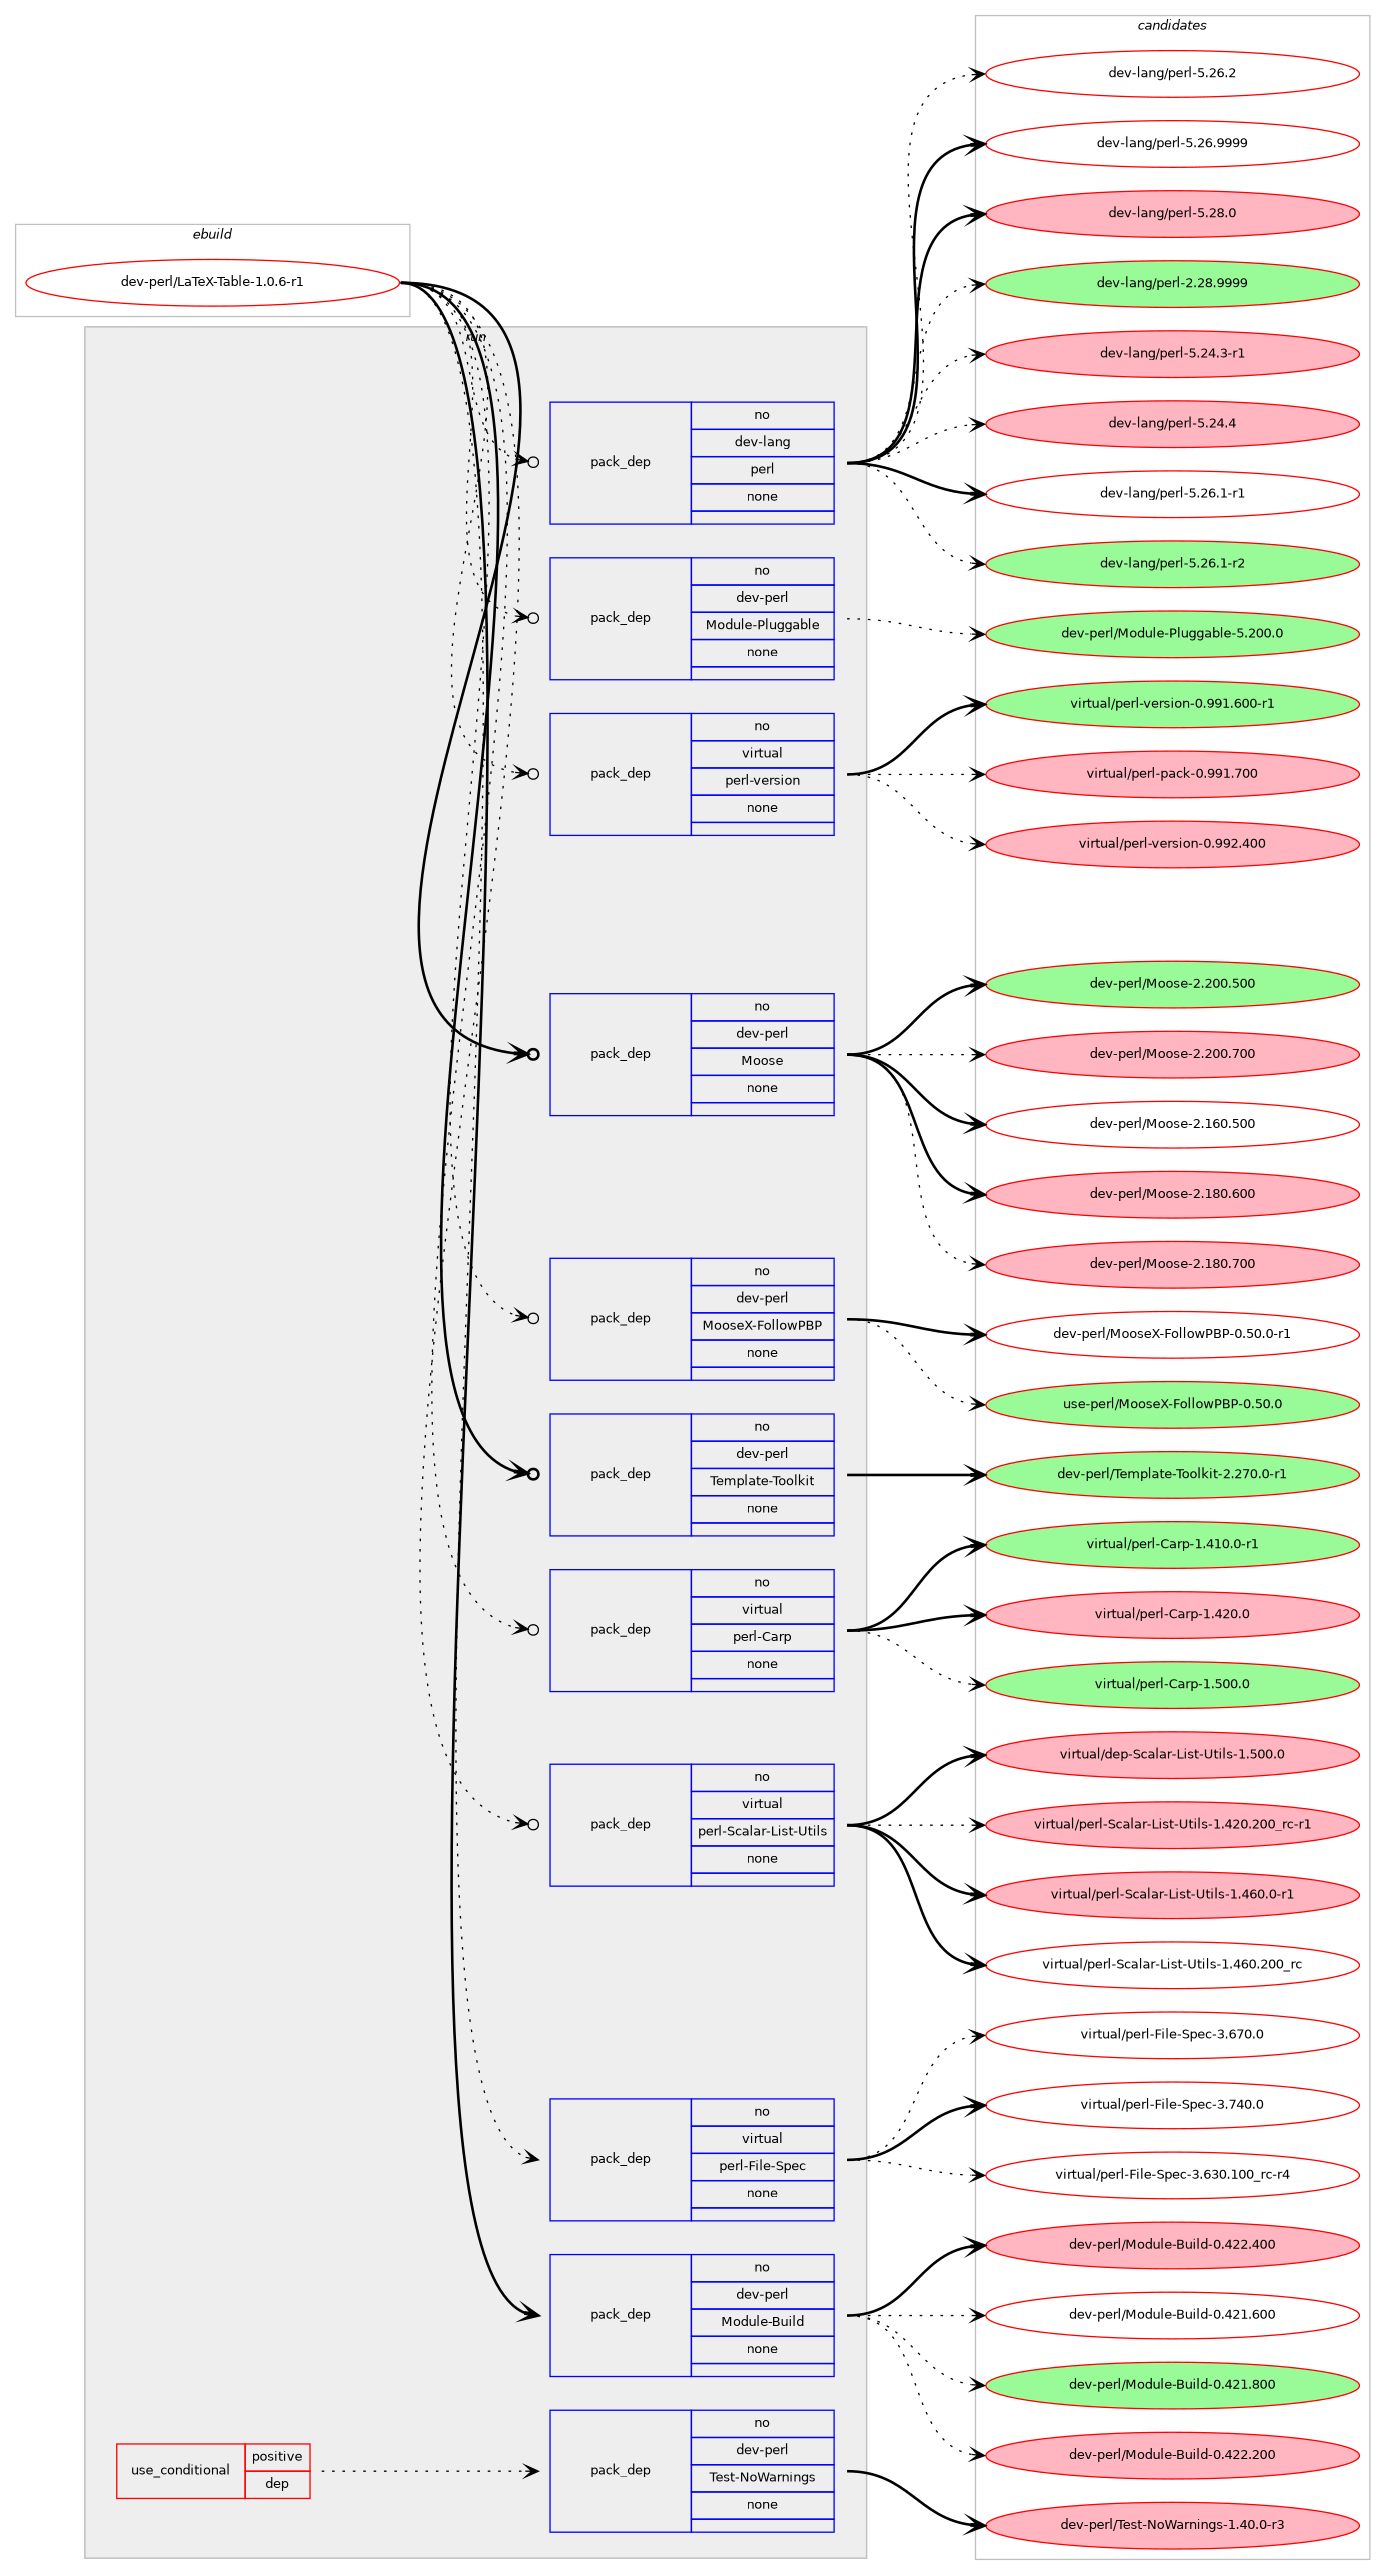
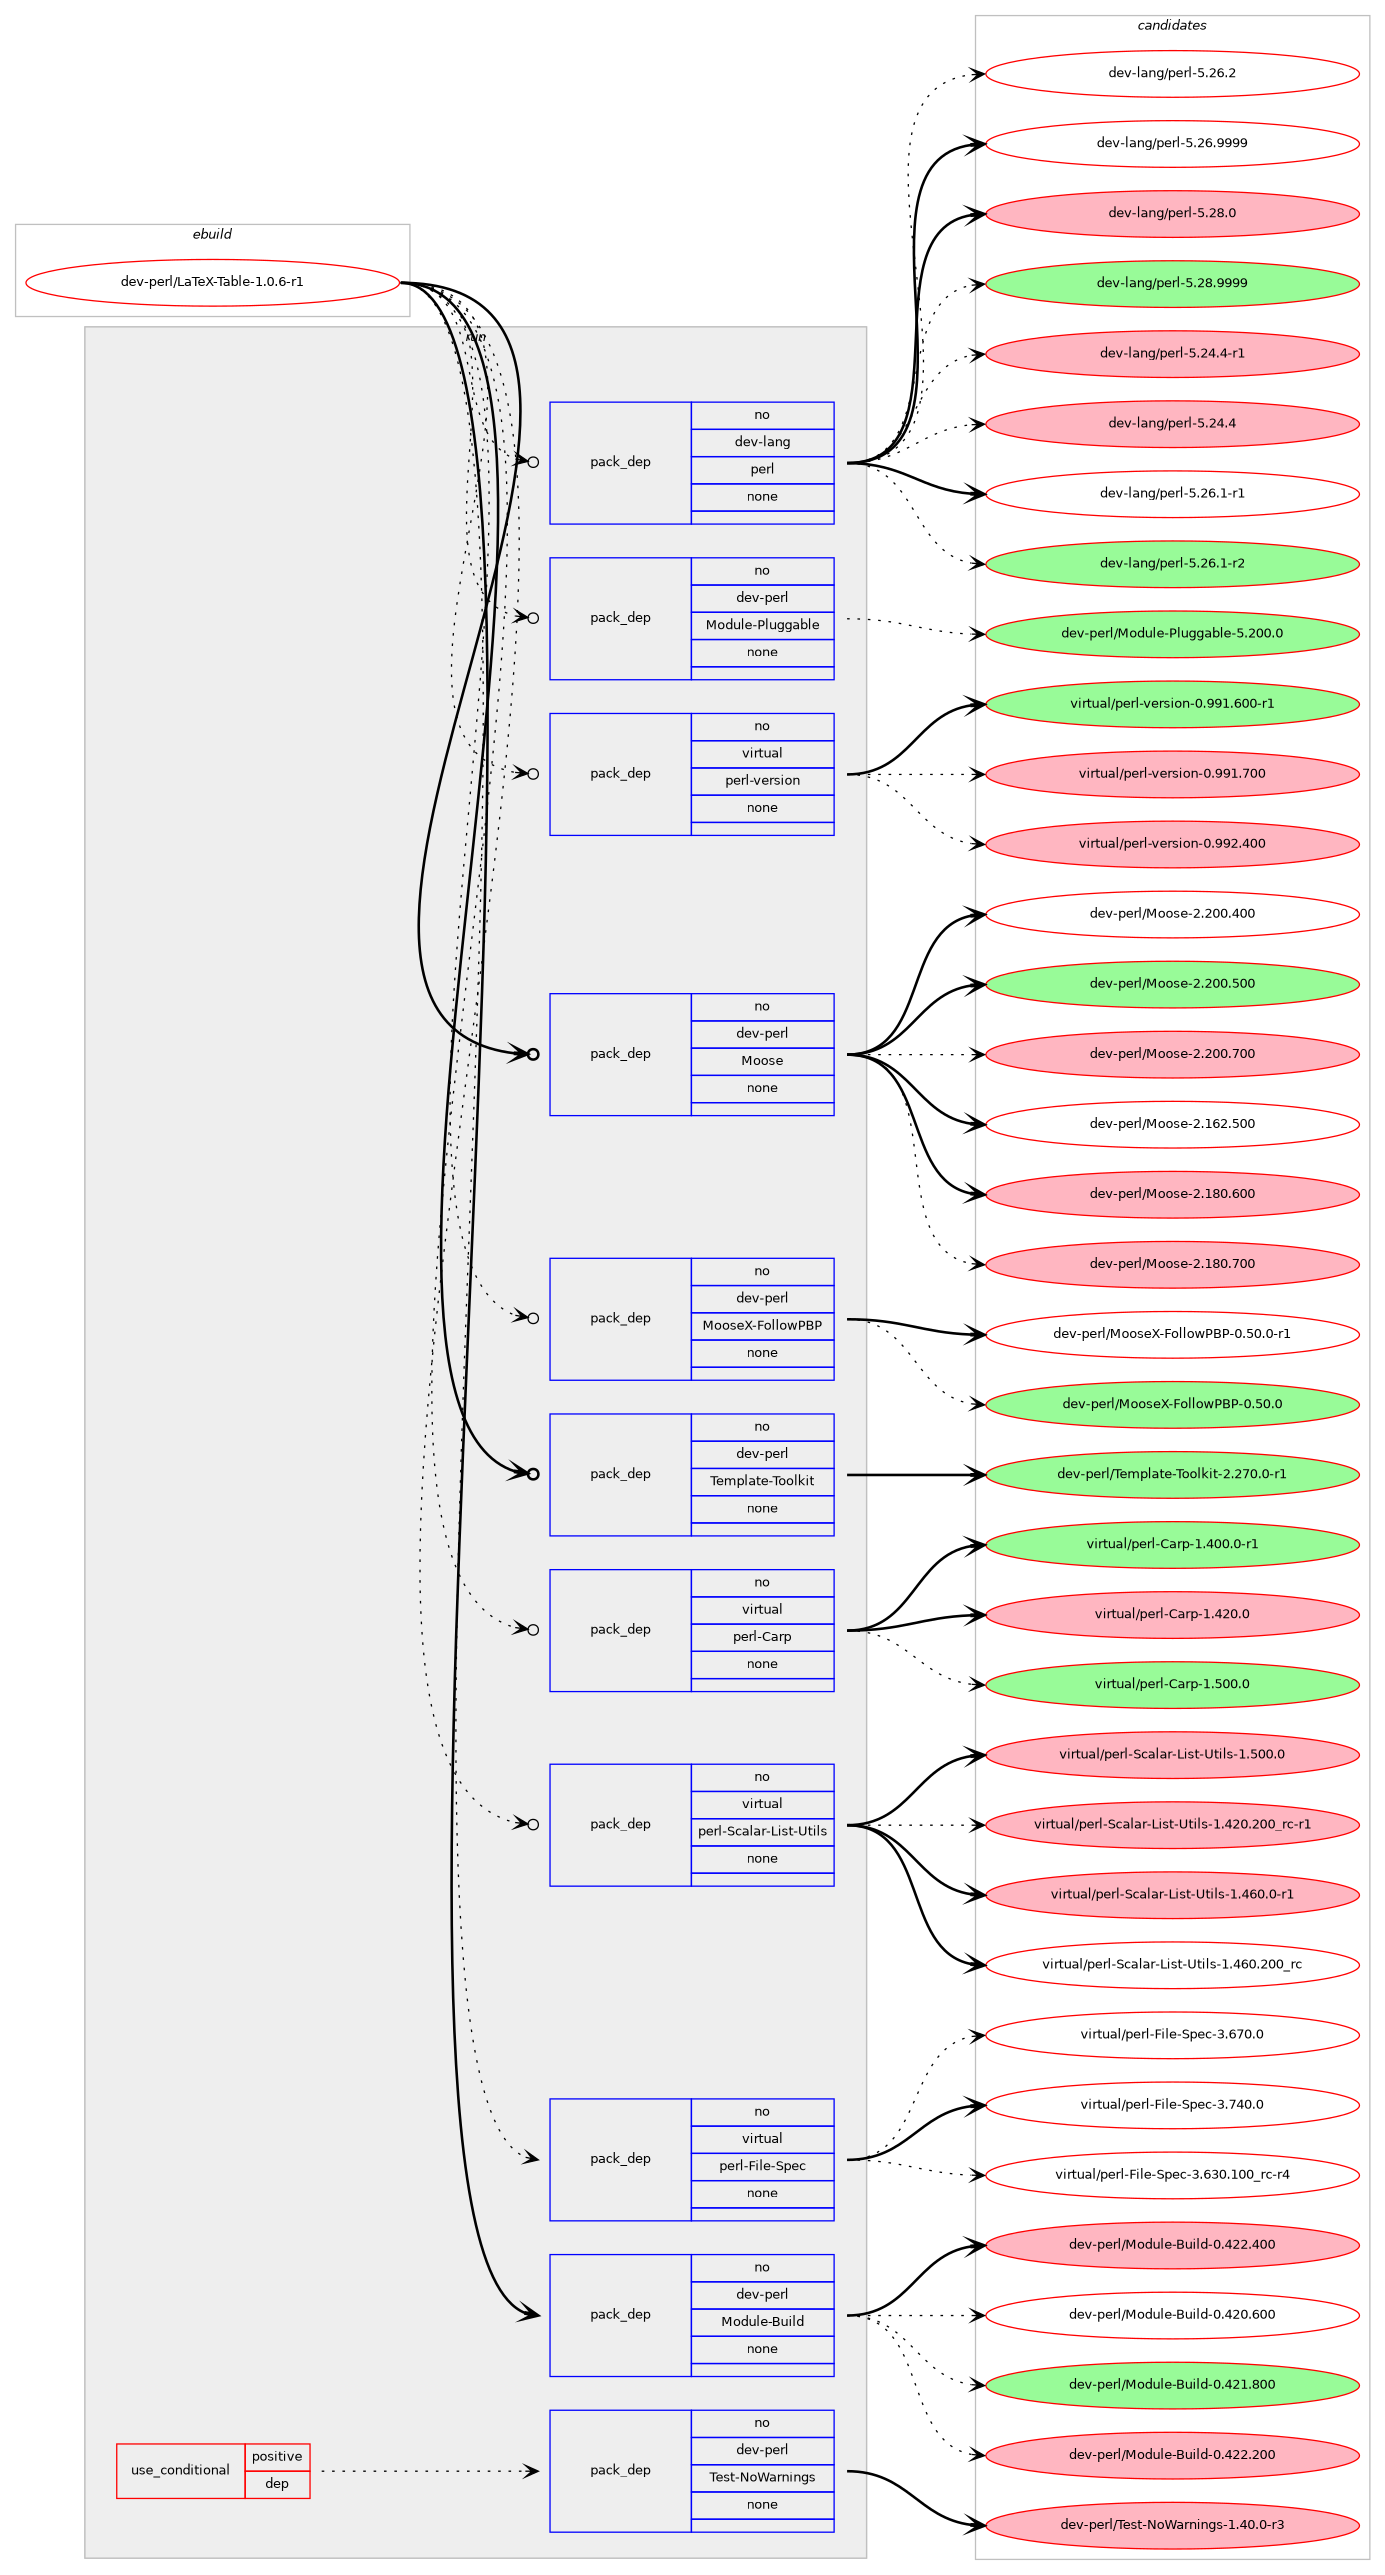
(1173, 284) -> (1173, 284)
(1173, 354) -> (1173, 354)
(1173, 774) -> (1173, 774)
none -> (1173, 915)
(1173, 1125) -> (1173, 1125)
(1173, 1405) -> (1173, 1405)
(1173, 1545) -> (1173, 1545)
(1173, 1755) -> (1173, 1755)
(1173, 2316) -> (1173, 2316)
